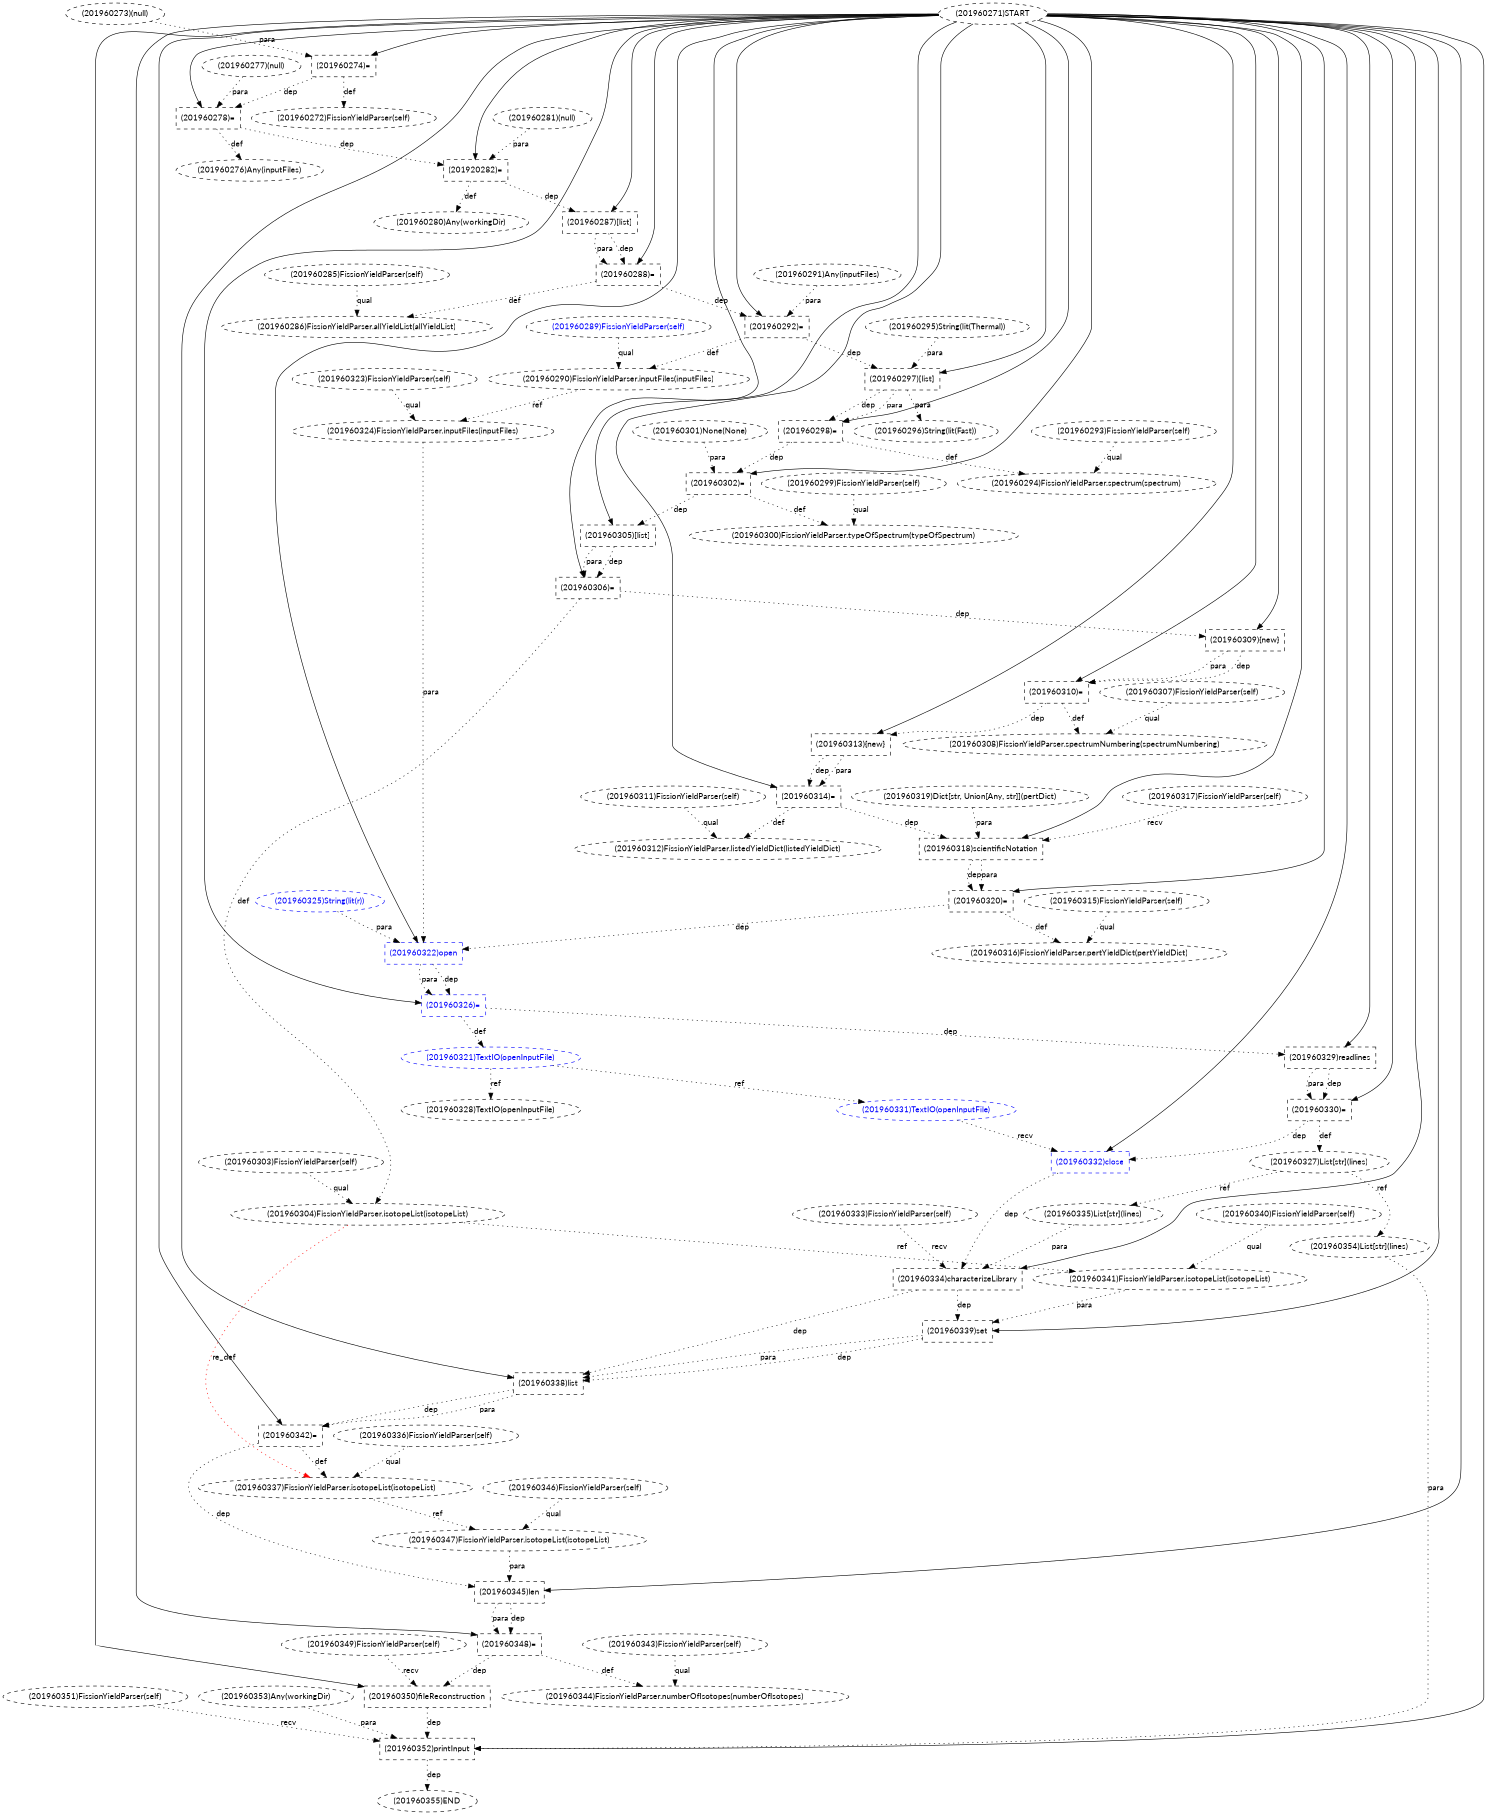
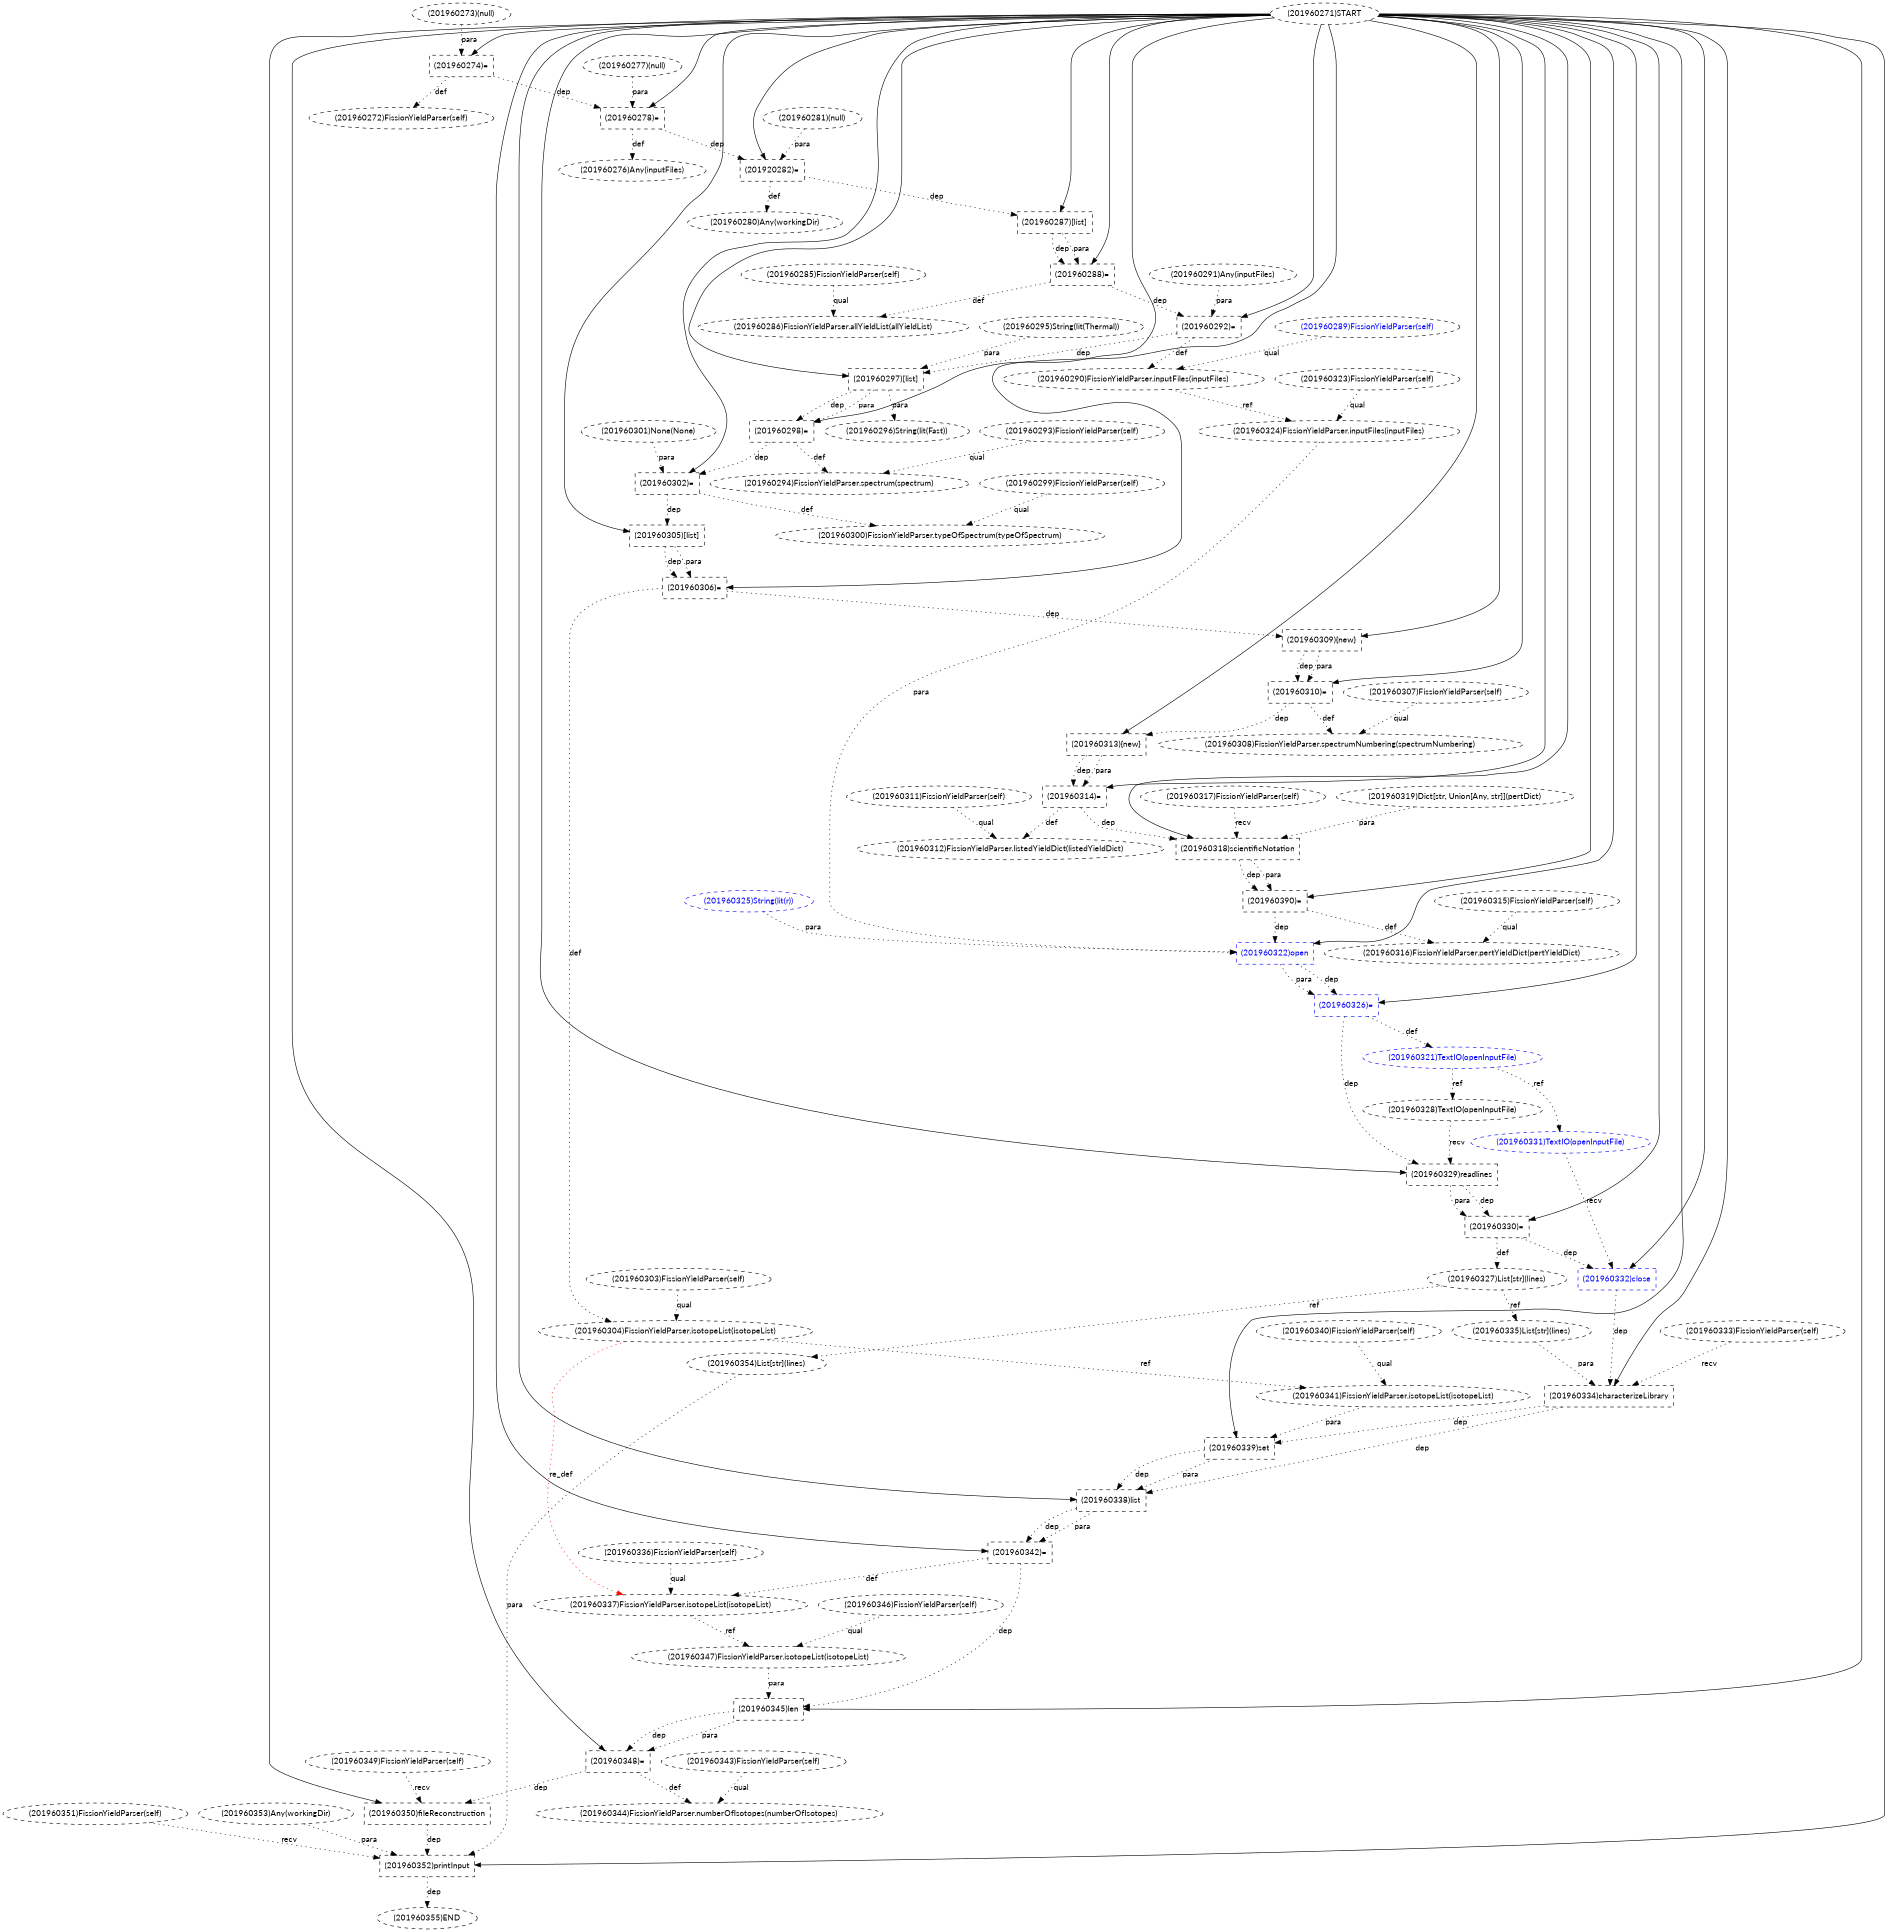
(981, 901) -> (1275, 901)
none -> (1449, 1139)
